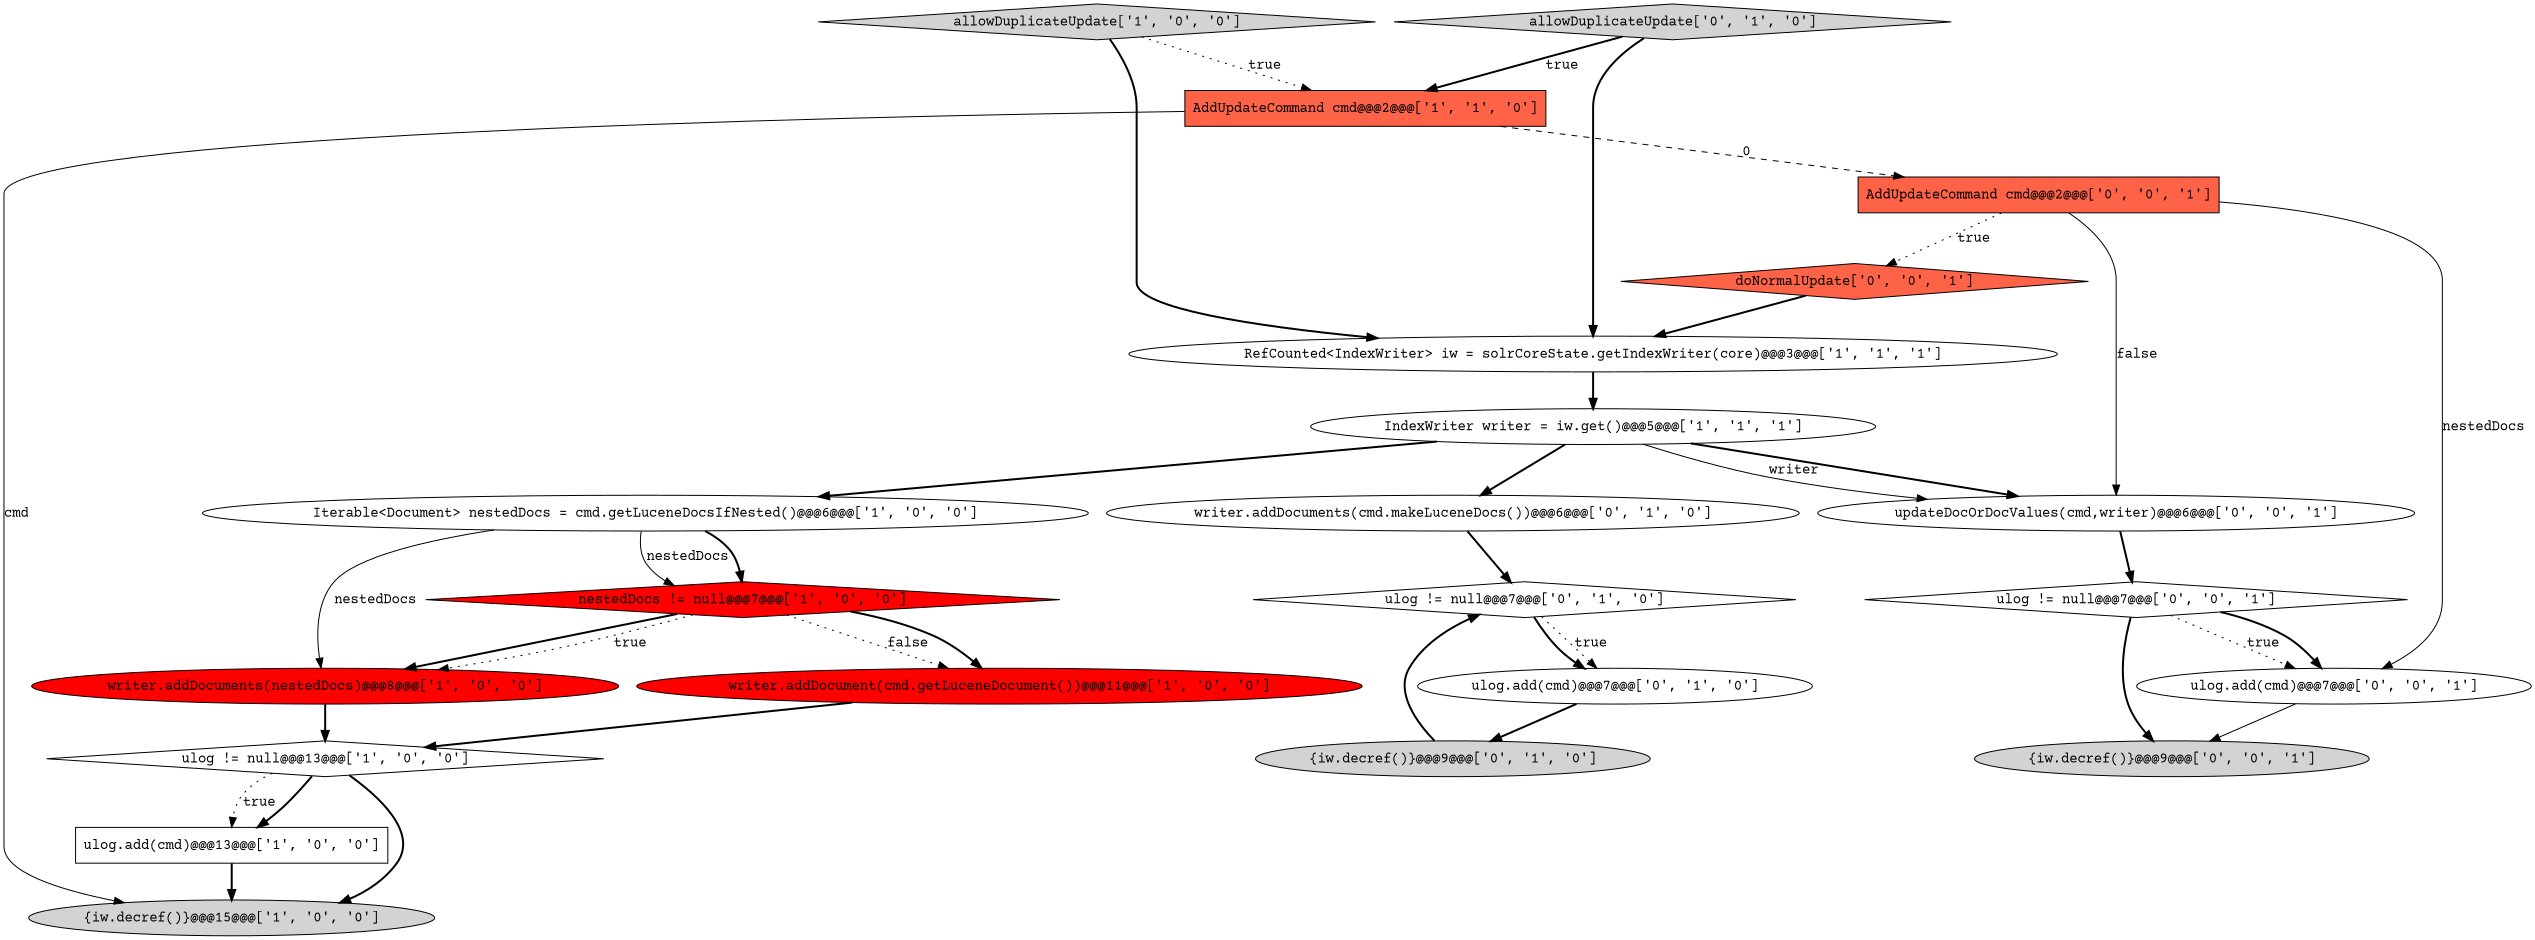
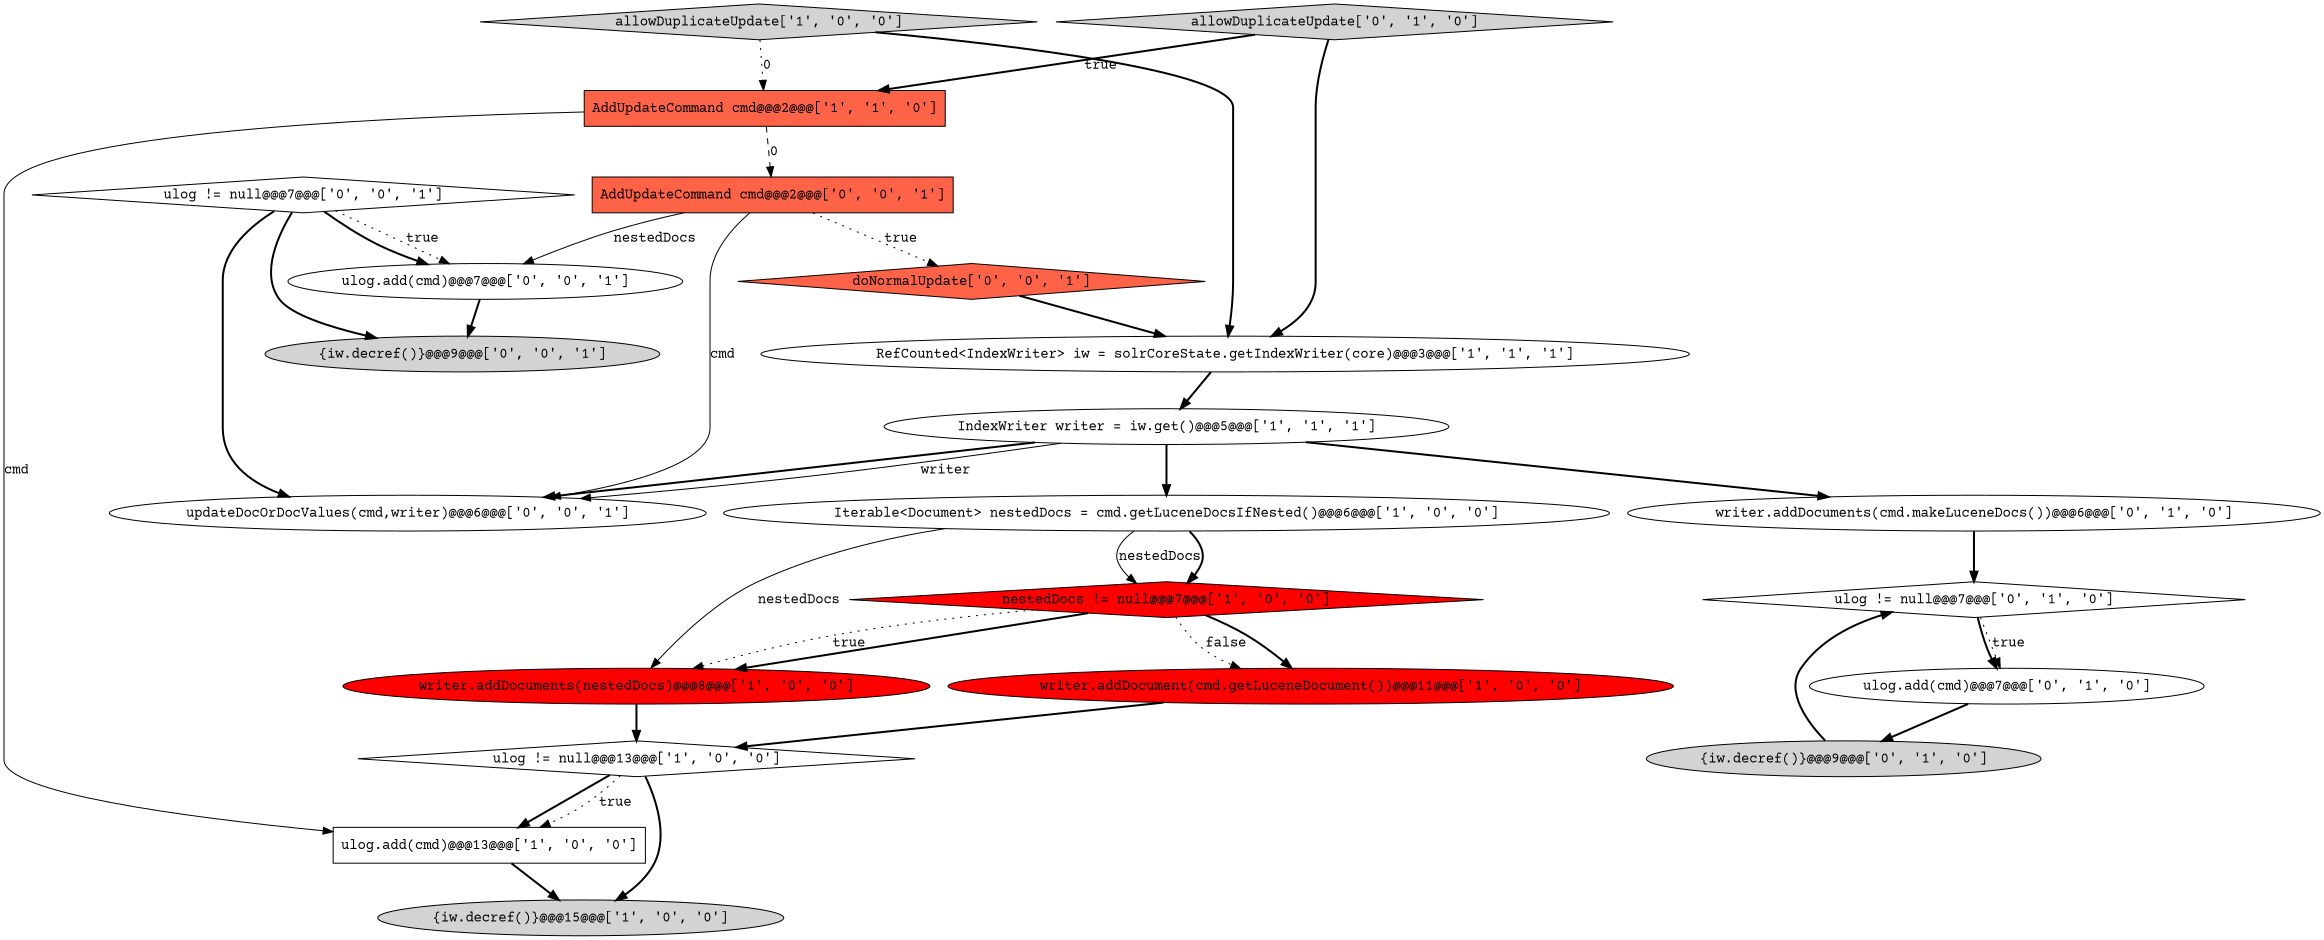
(1265, 65) -> (767, 65)
(201, 151) -> (4, 345)
(2137, 354) -> (722, 354)
(2125, 552) -> (223, 355)
(2257, 720) -> (475, 313)
